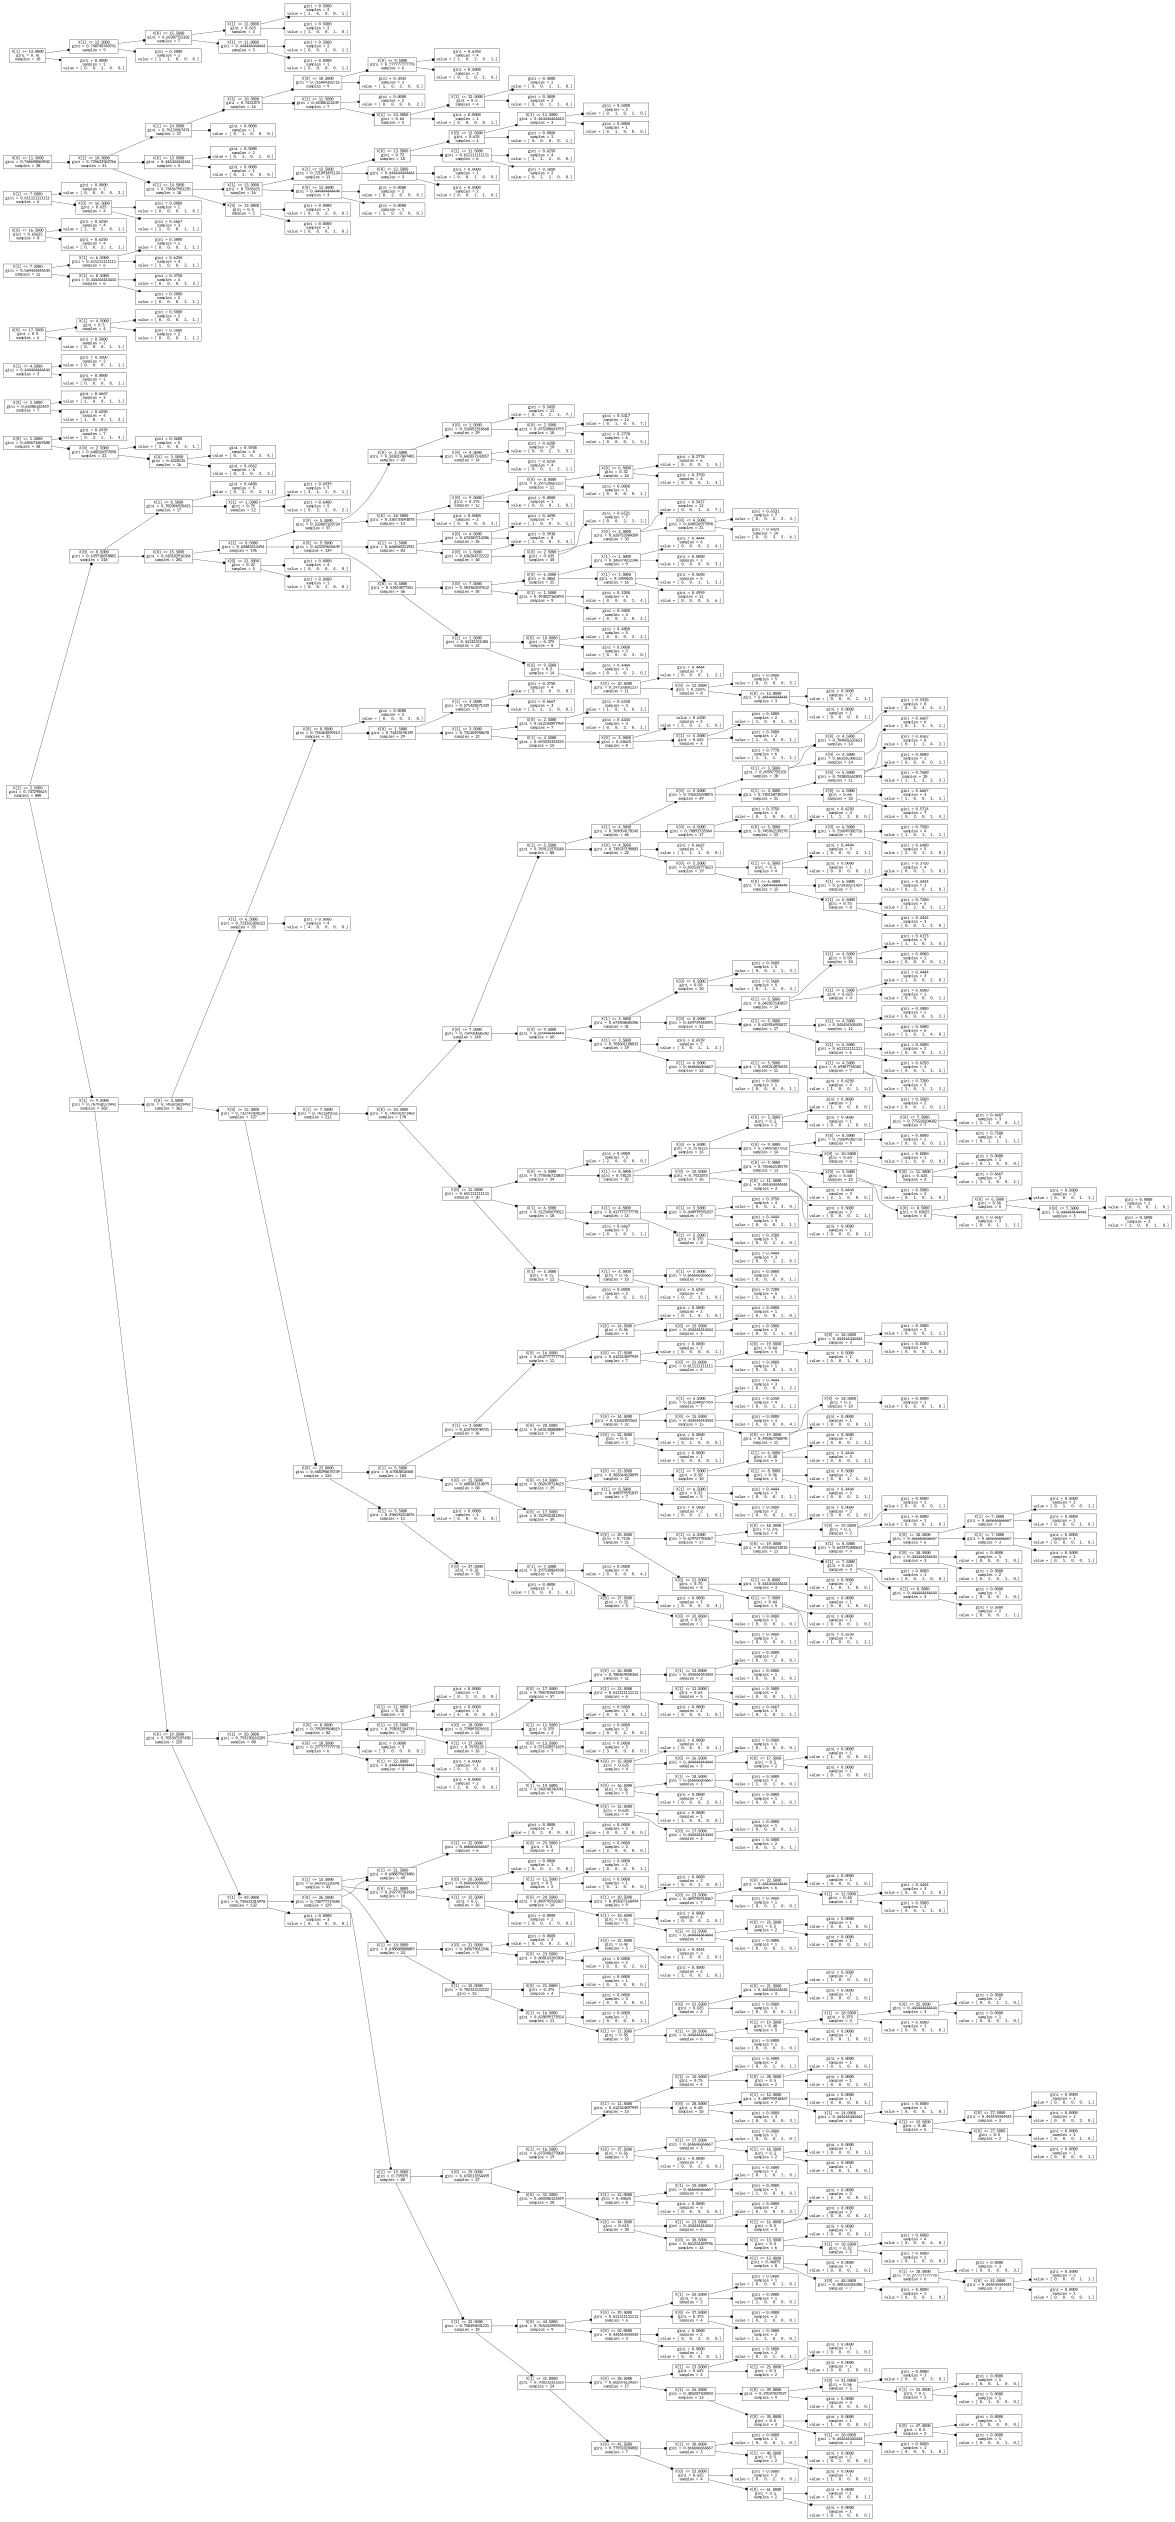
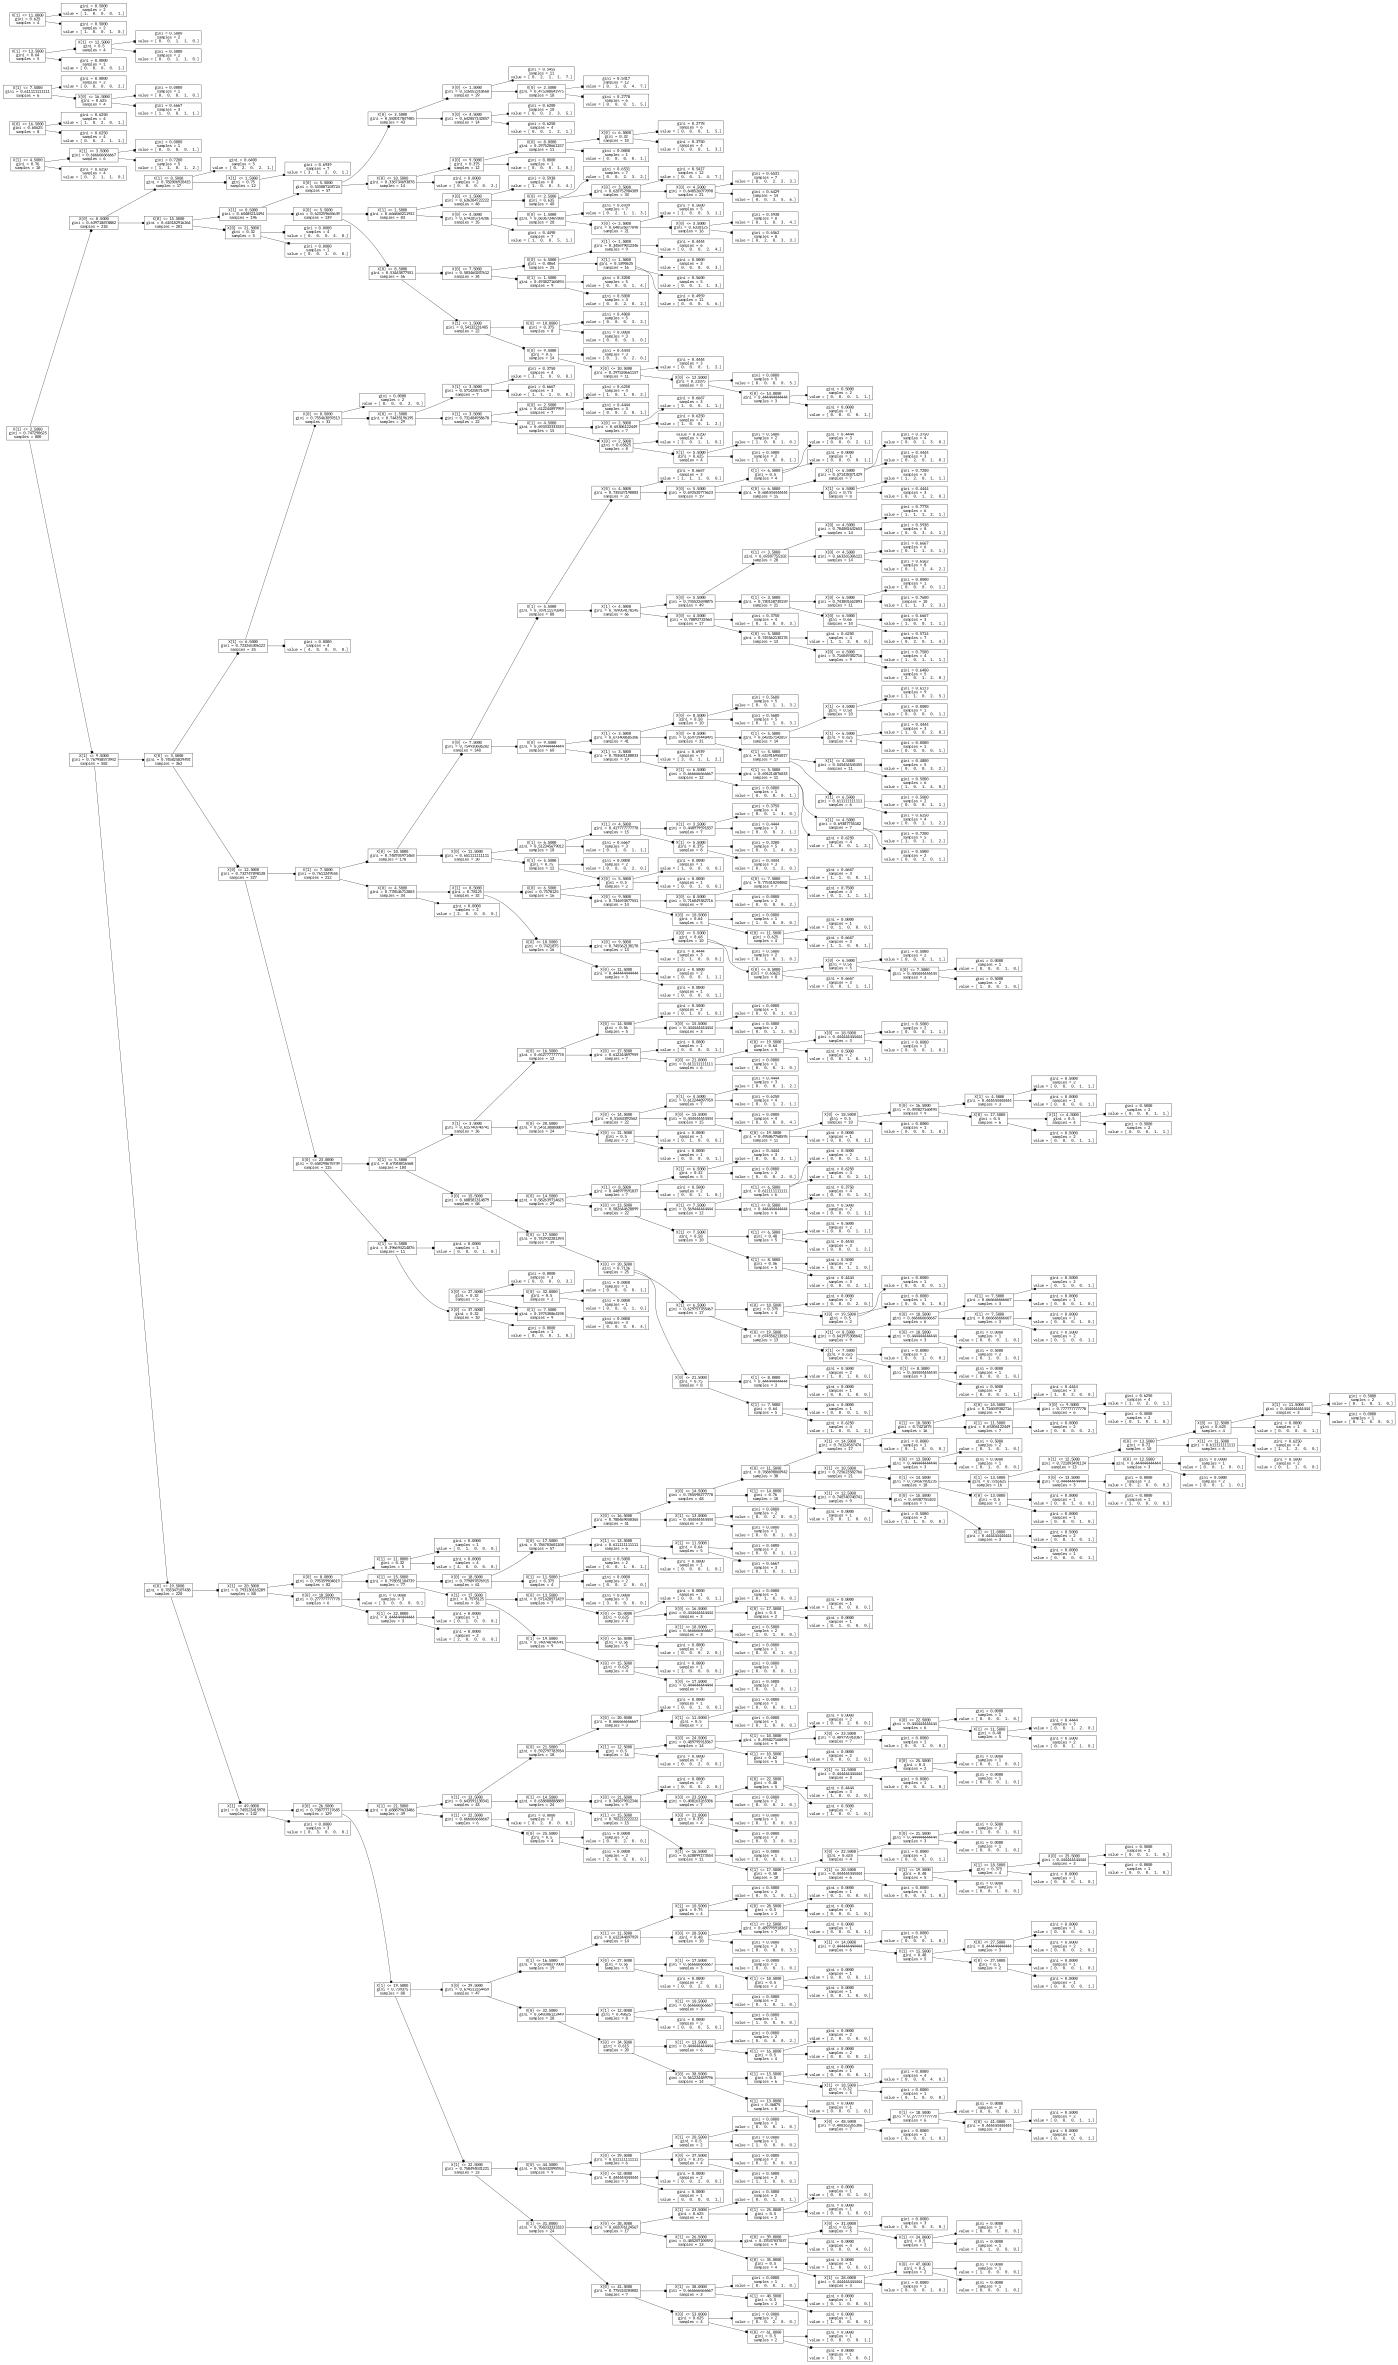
(207, 33) -> none
(356, 111) -> none
(130, 147) -> (802, 1459)
none -> (578, 427)
(318, 506) -> none
(499, 538) -> (503, 219)
(806, 747) -> (875, 521)
(876, 762) -> (872, 560)
(731, 867) -> (730, 483)
none -> (915, 1110)
(503, 1185) -> (353, 882)
none -> (652, 1209)
(578, 1276) -> (578, 873)
none -> (691, 1495)
(585, 1584) -> (500, 1304)
(354, 1879) -> (429, 1806)
(467, 1990) -> (616, 1819)
(947, 2122) -> (948, 1951)
